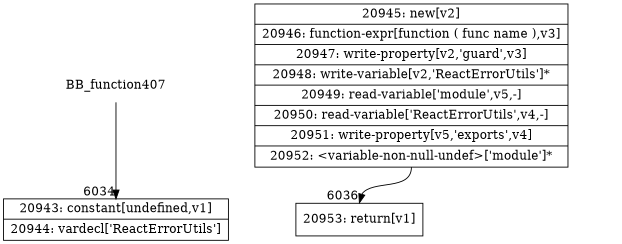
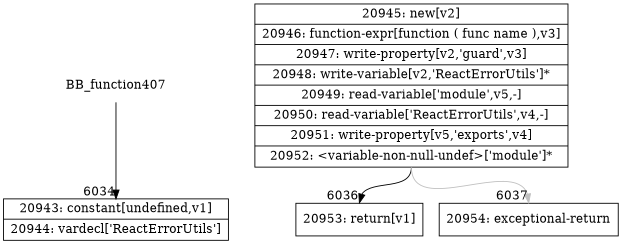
none -> (529, 220)
